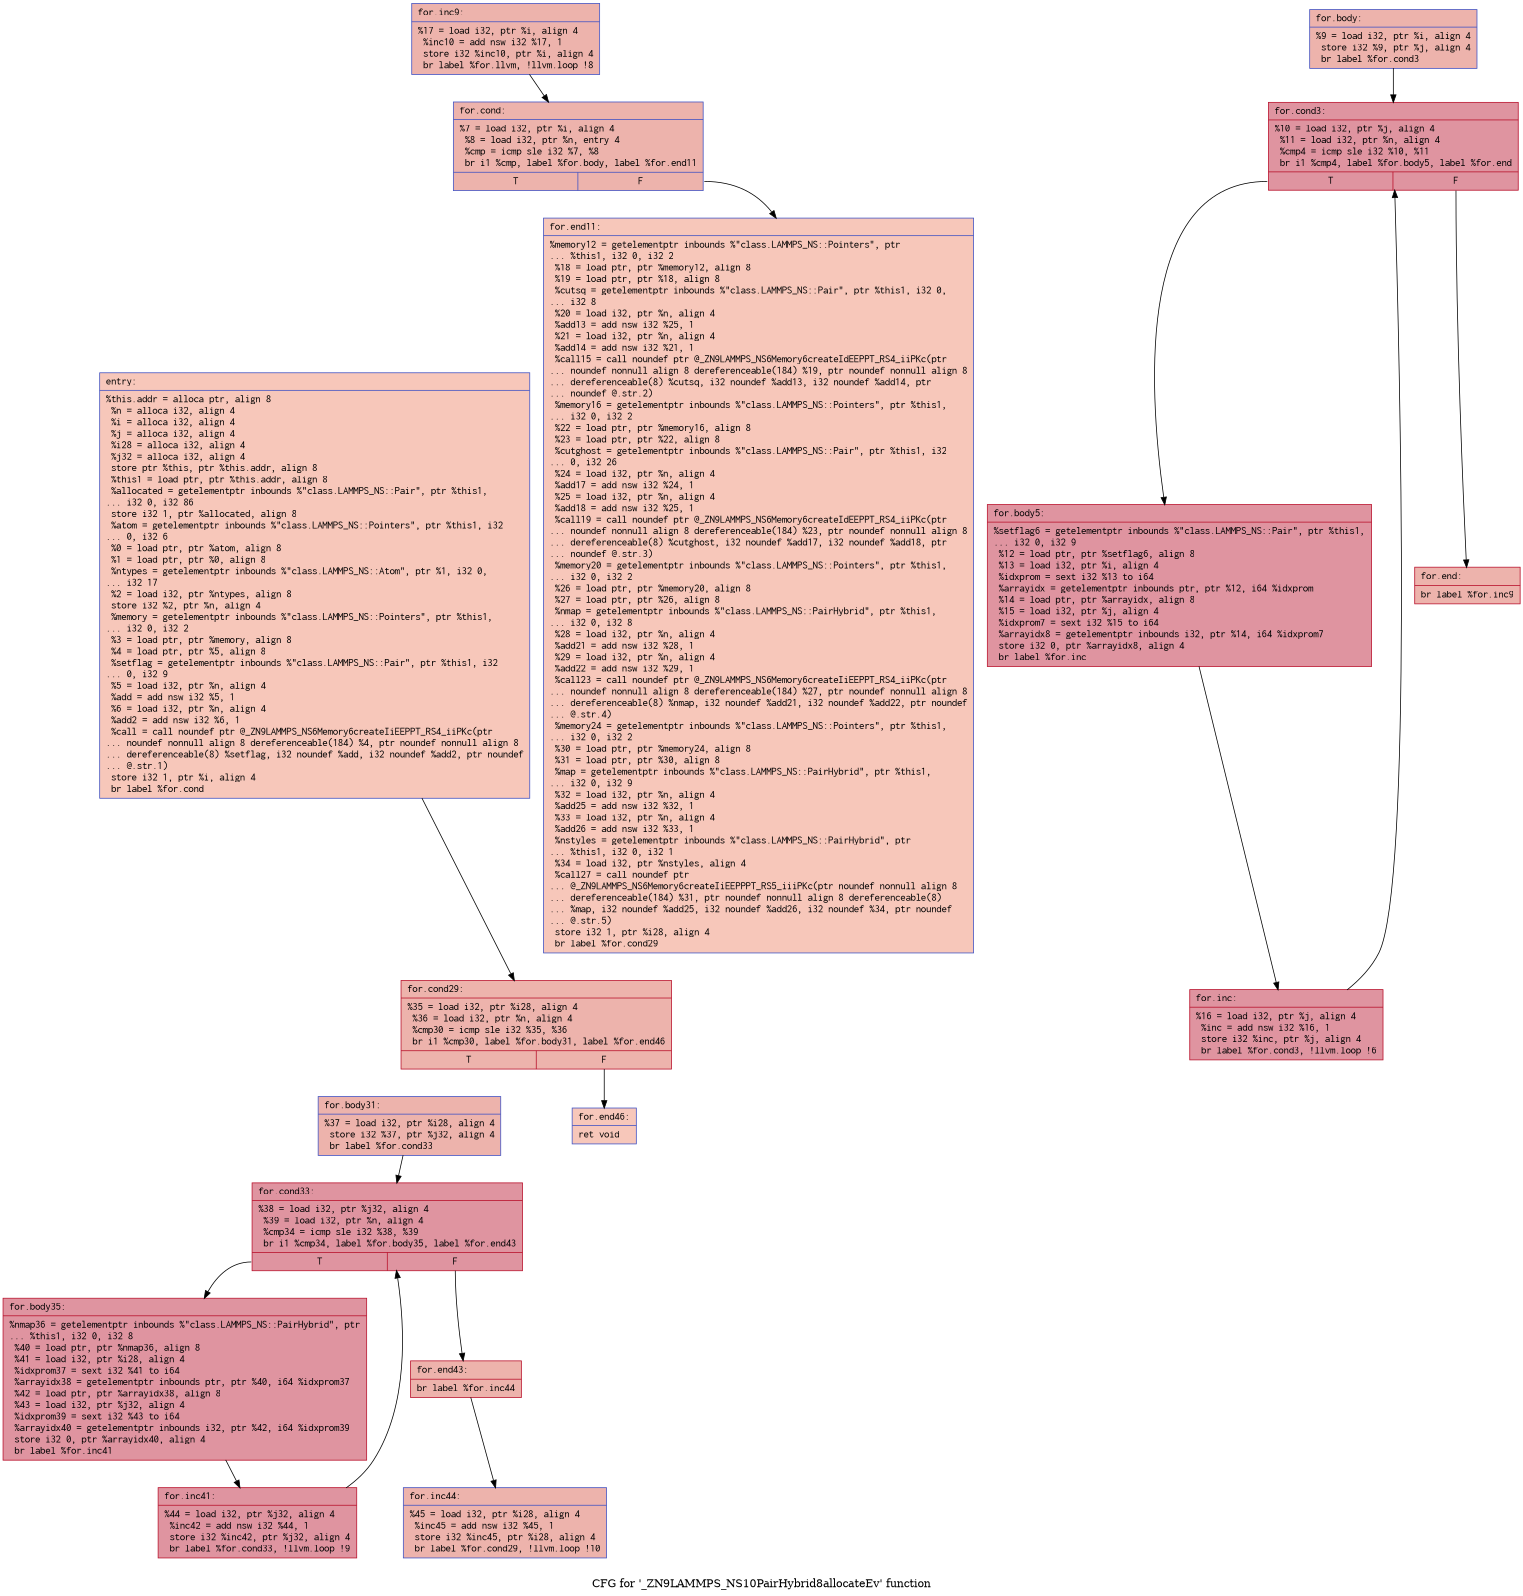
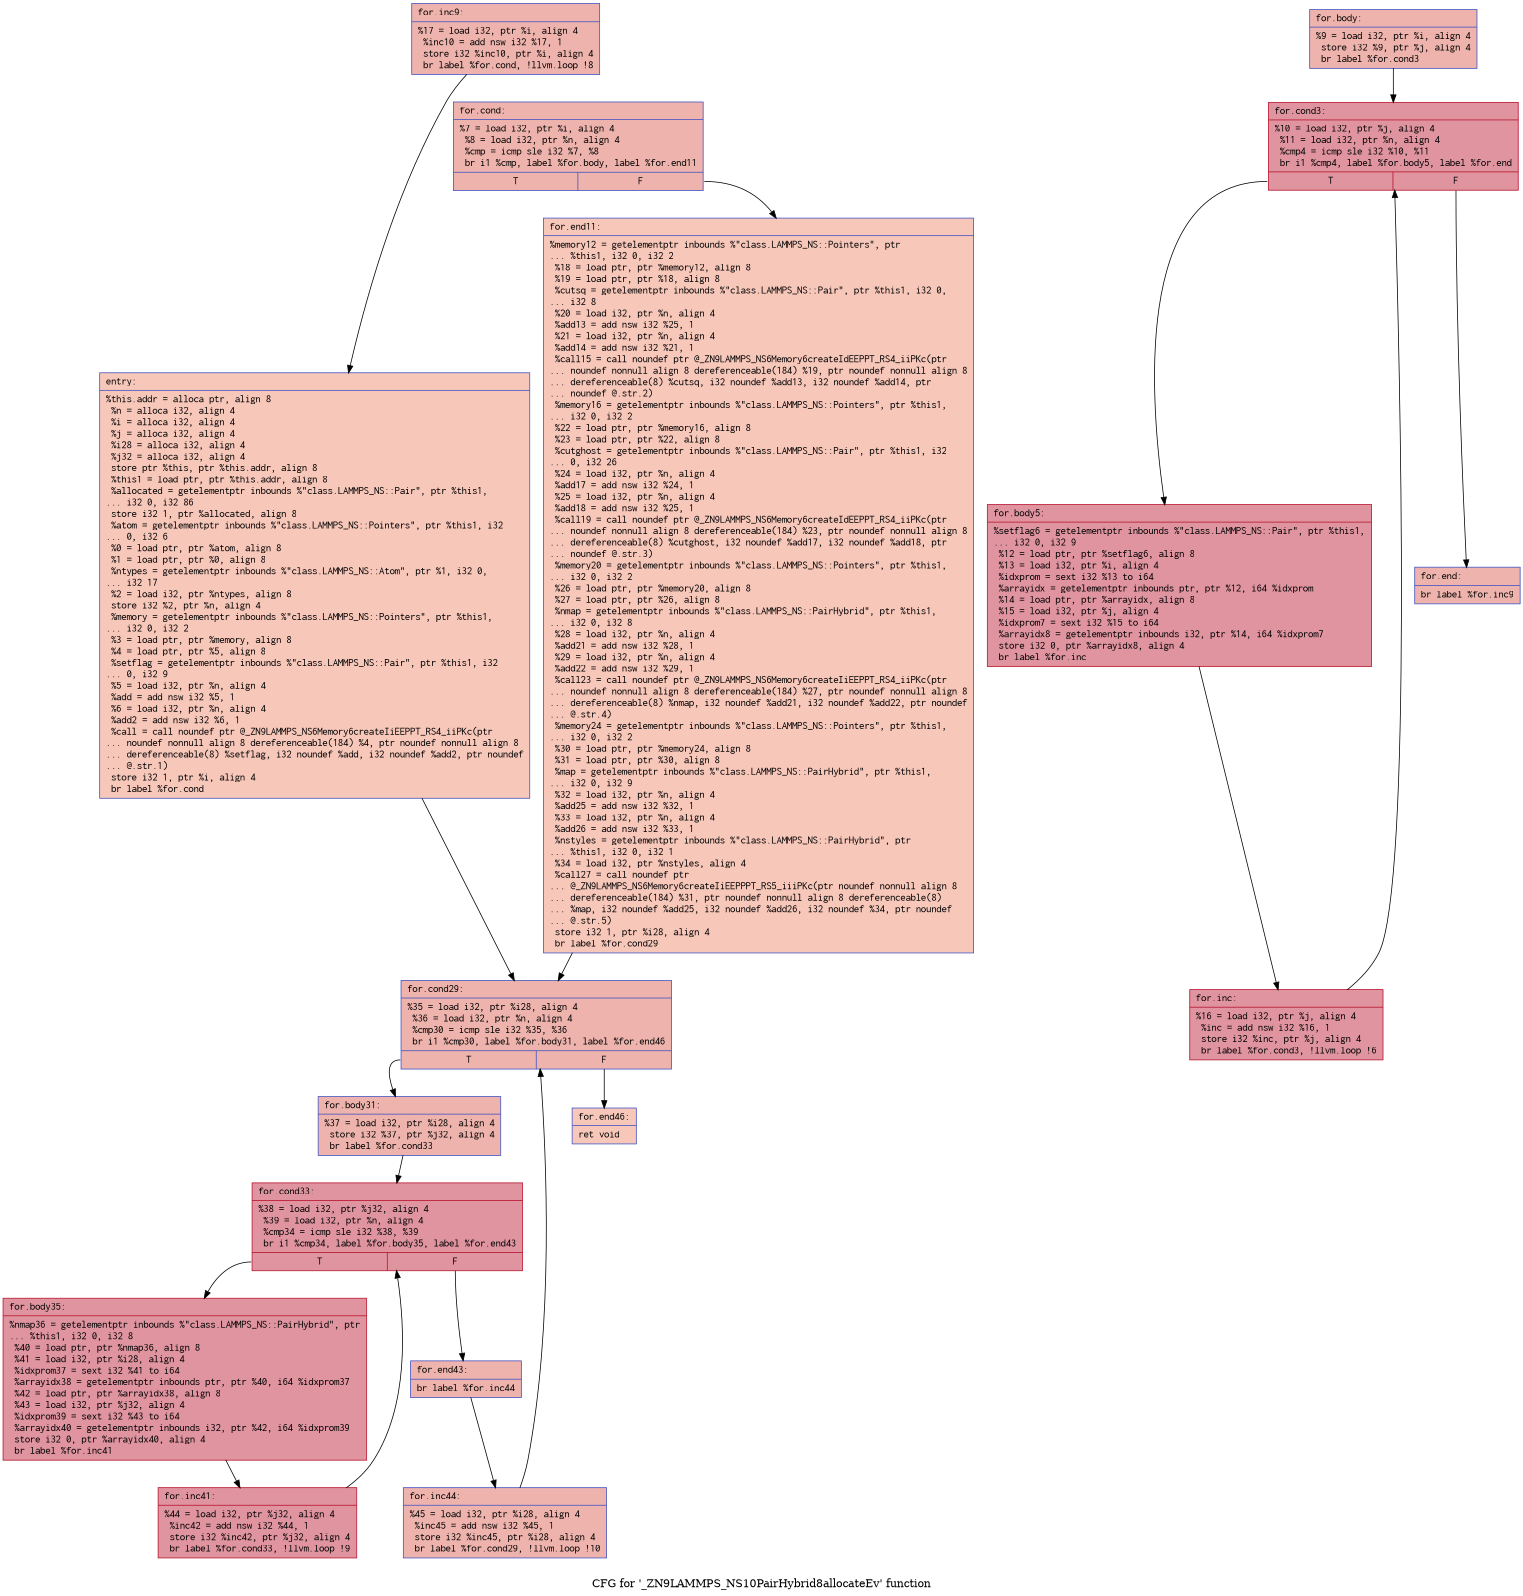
(506, 65) -> (506, 65)
(537, 85) -> (395, 214)
(540, 140) -> (540, 140)
(1467, 586) -> (1467, 586)
none -> (567, 963)
(536, 1025) -> (536, 1025)
none -> (389, 1072)
none -> (545, 1283)
(466, 1379) -> (466, 1379)
